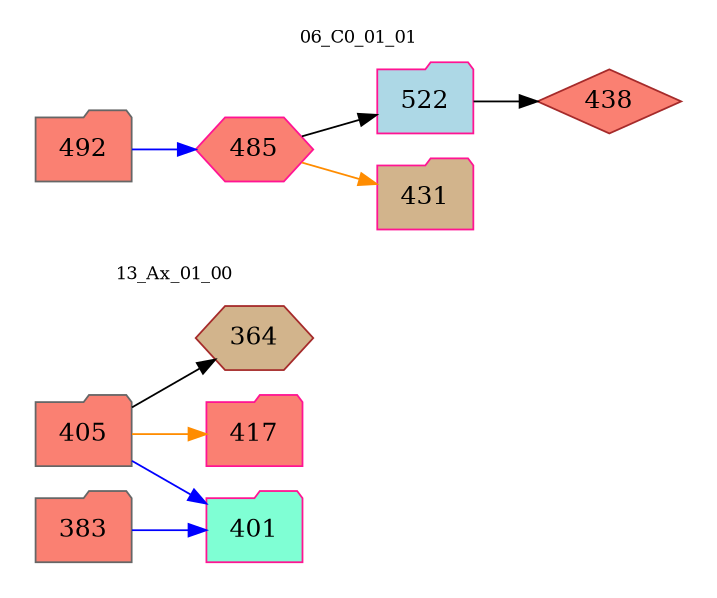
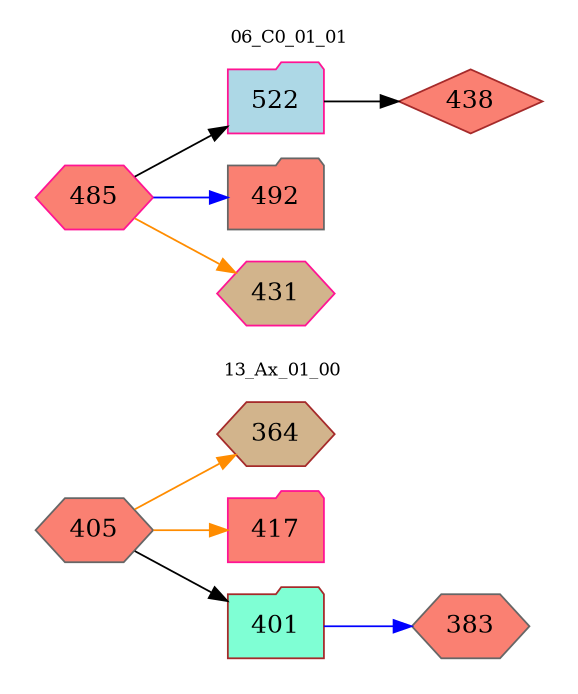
(155, 149) -> (182, 197)
(425, 197) -> (276, 294)
(166, 388) -> (177, 487)
(84, 434) -> (94, 530)
(161, 478) -> (173, 572)
(84, 530) -> (471, 626)
(160, 530) -> (359, 626)
(254, 530) -> (276, 626)
